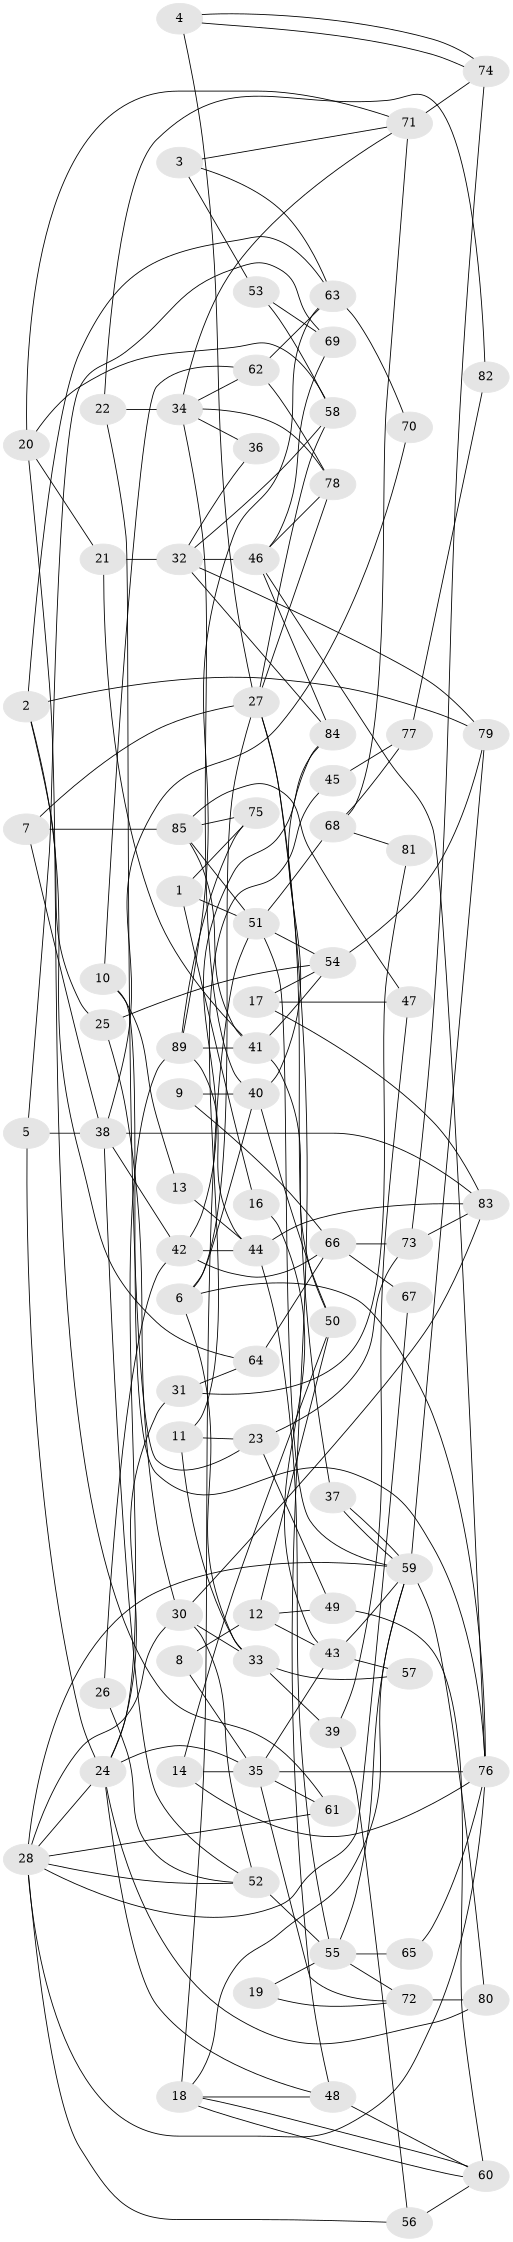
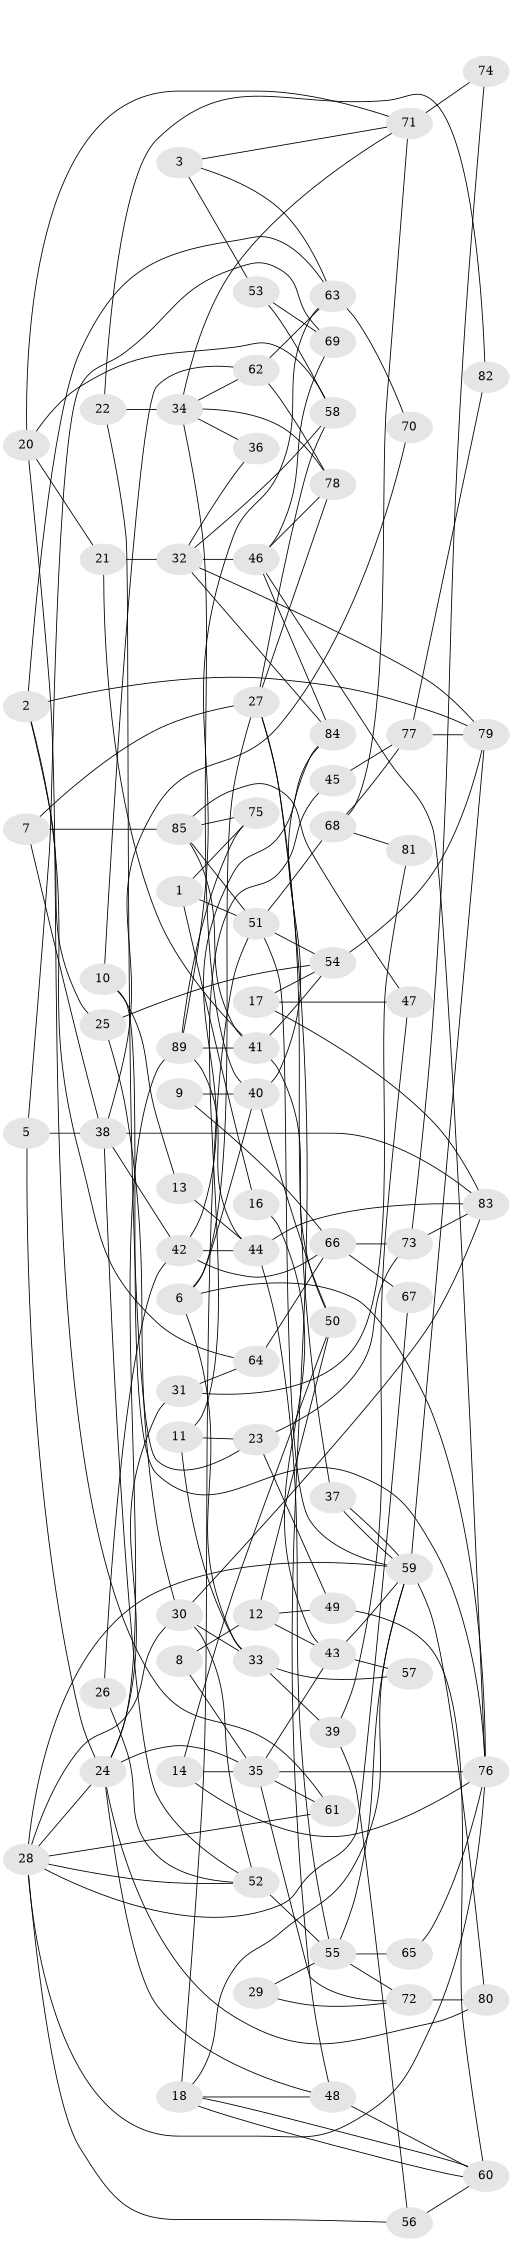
(180, 19) -> none
none -> (453, 735)
(256, 1993) -> (256, 1993)
